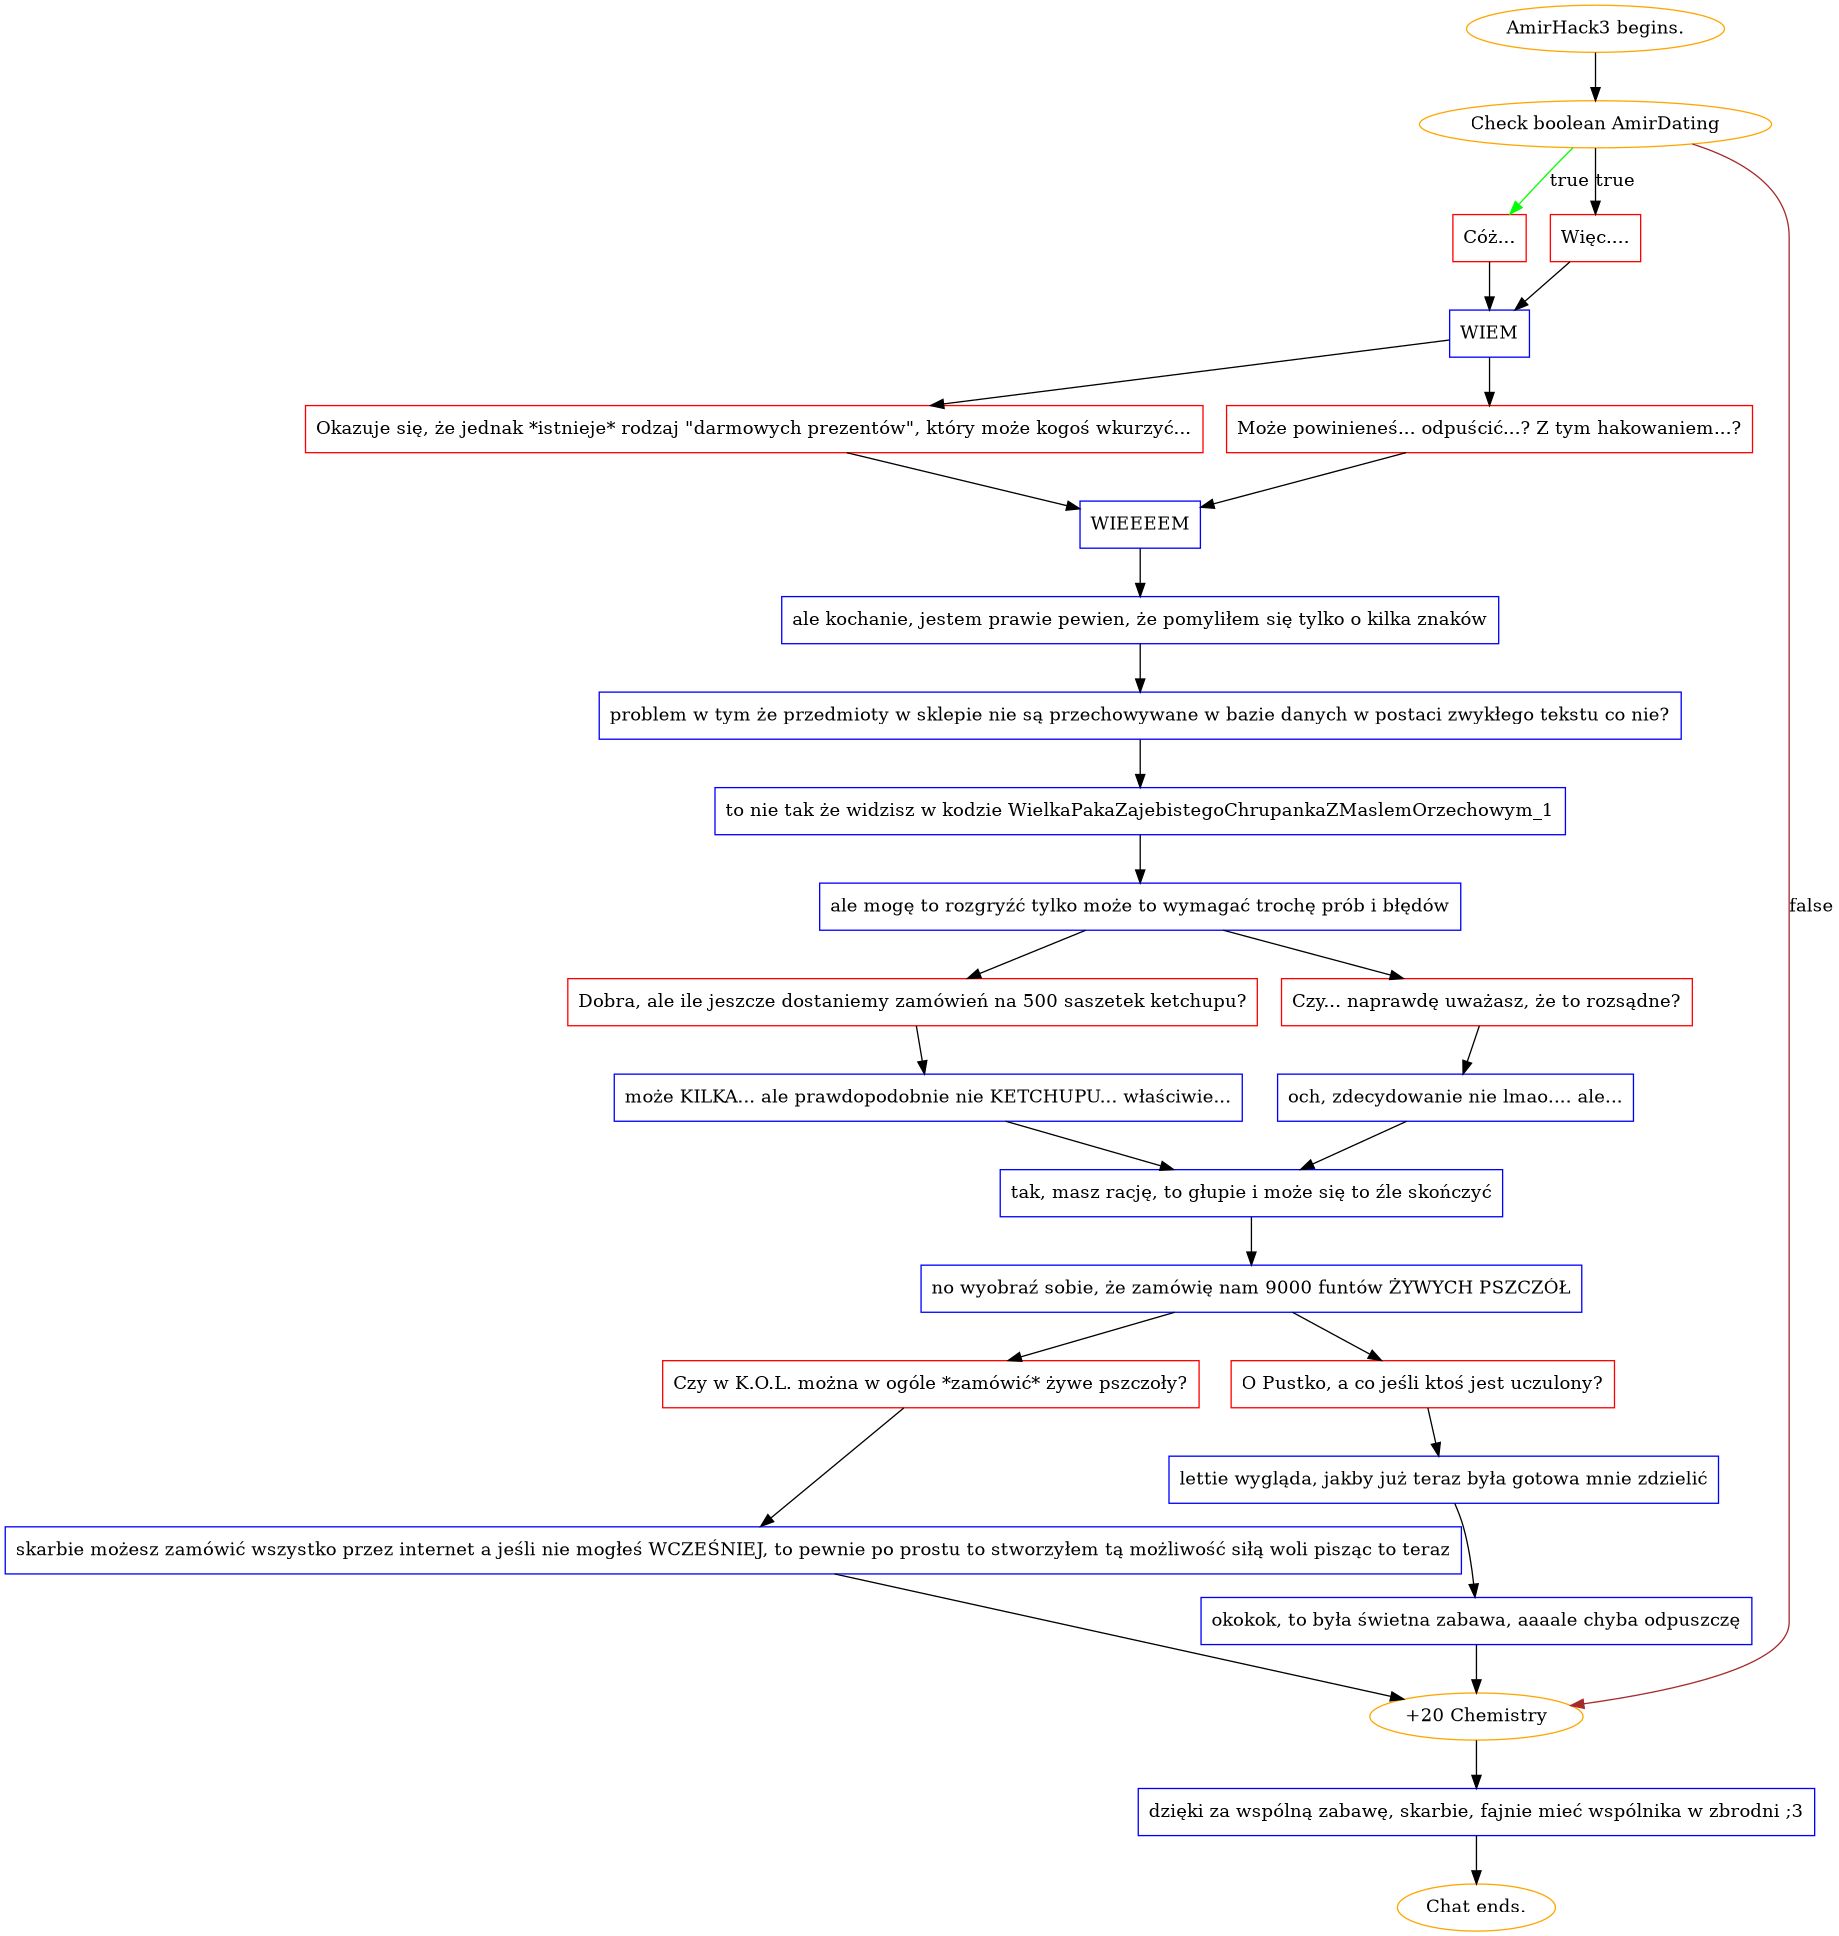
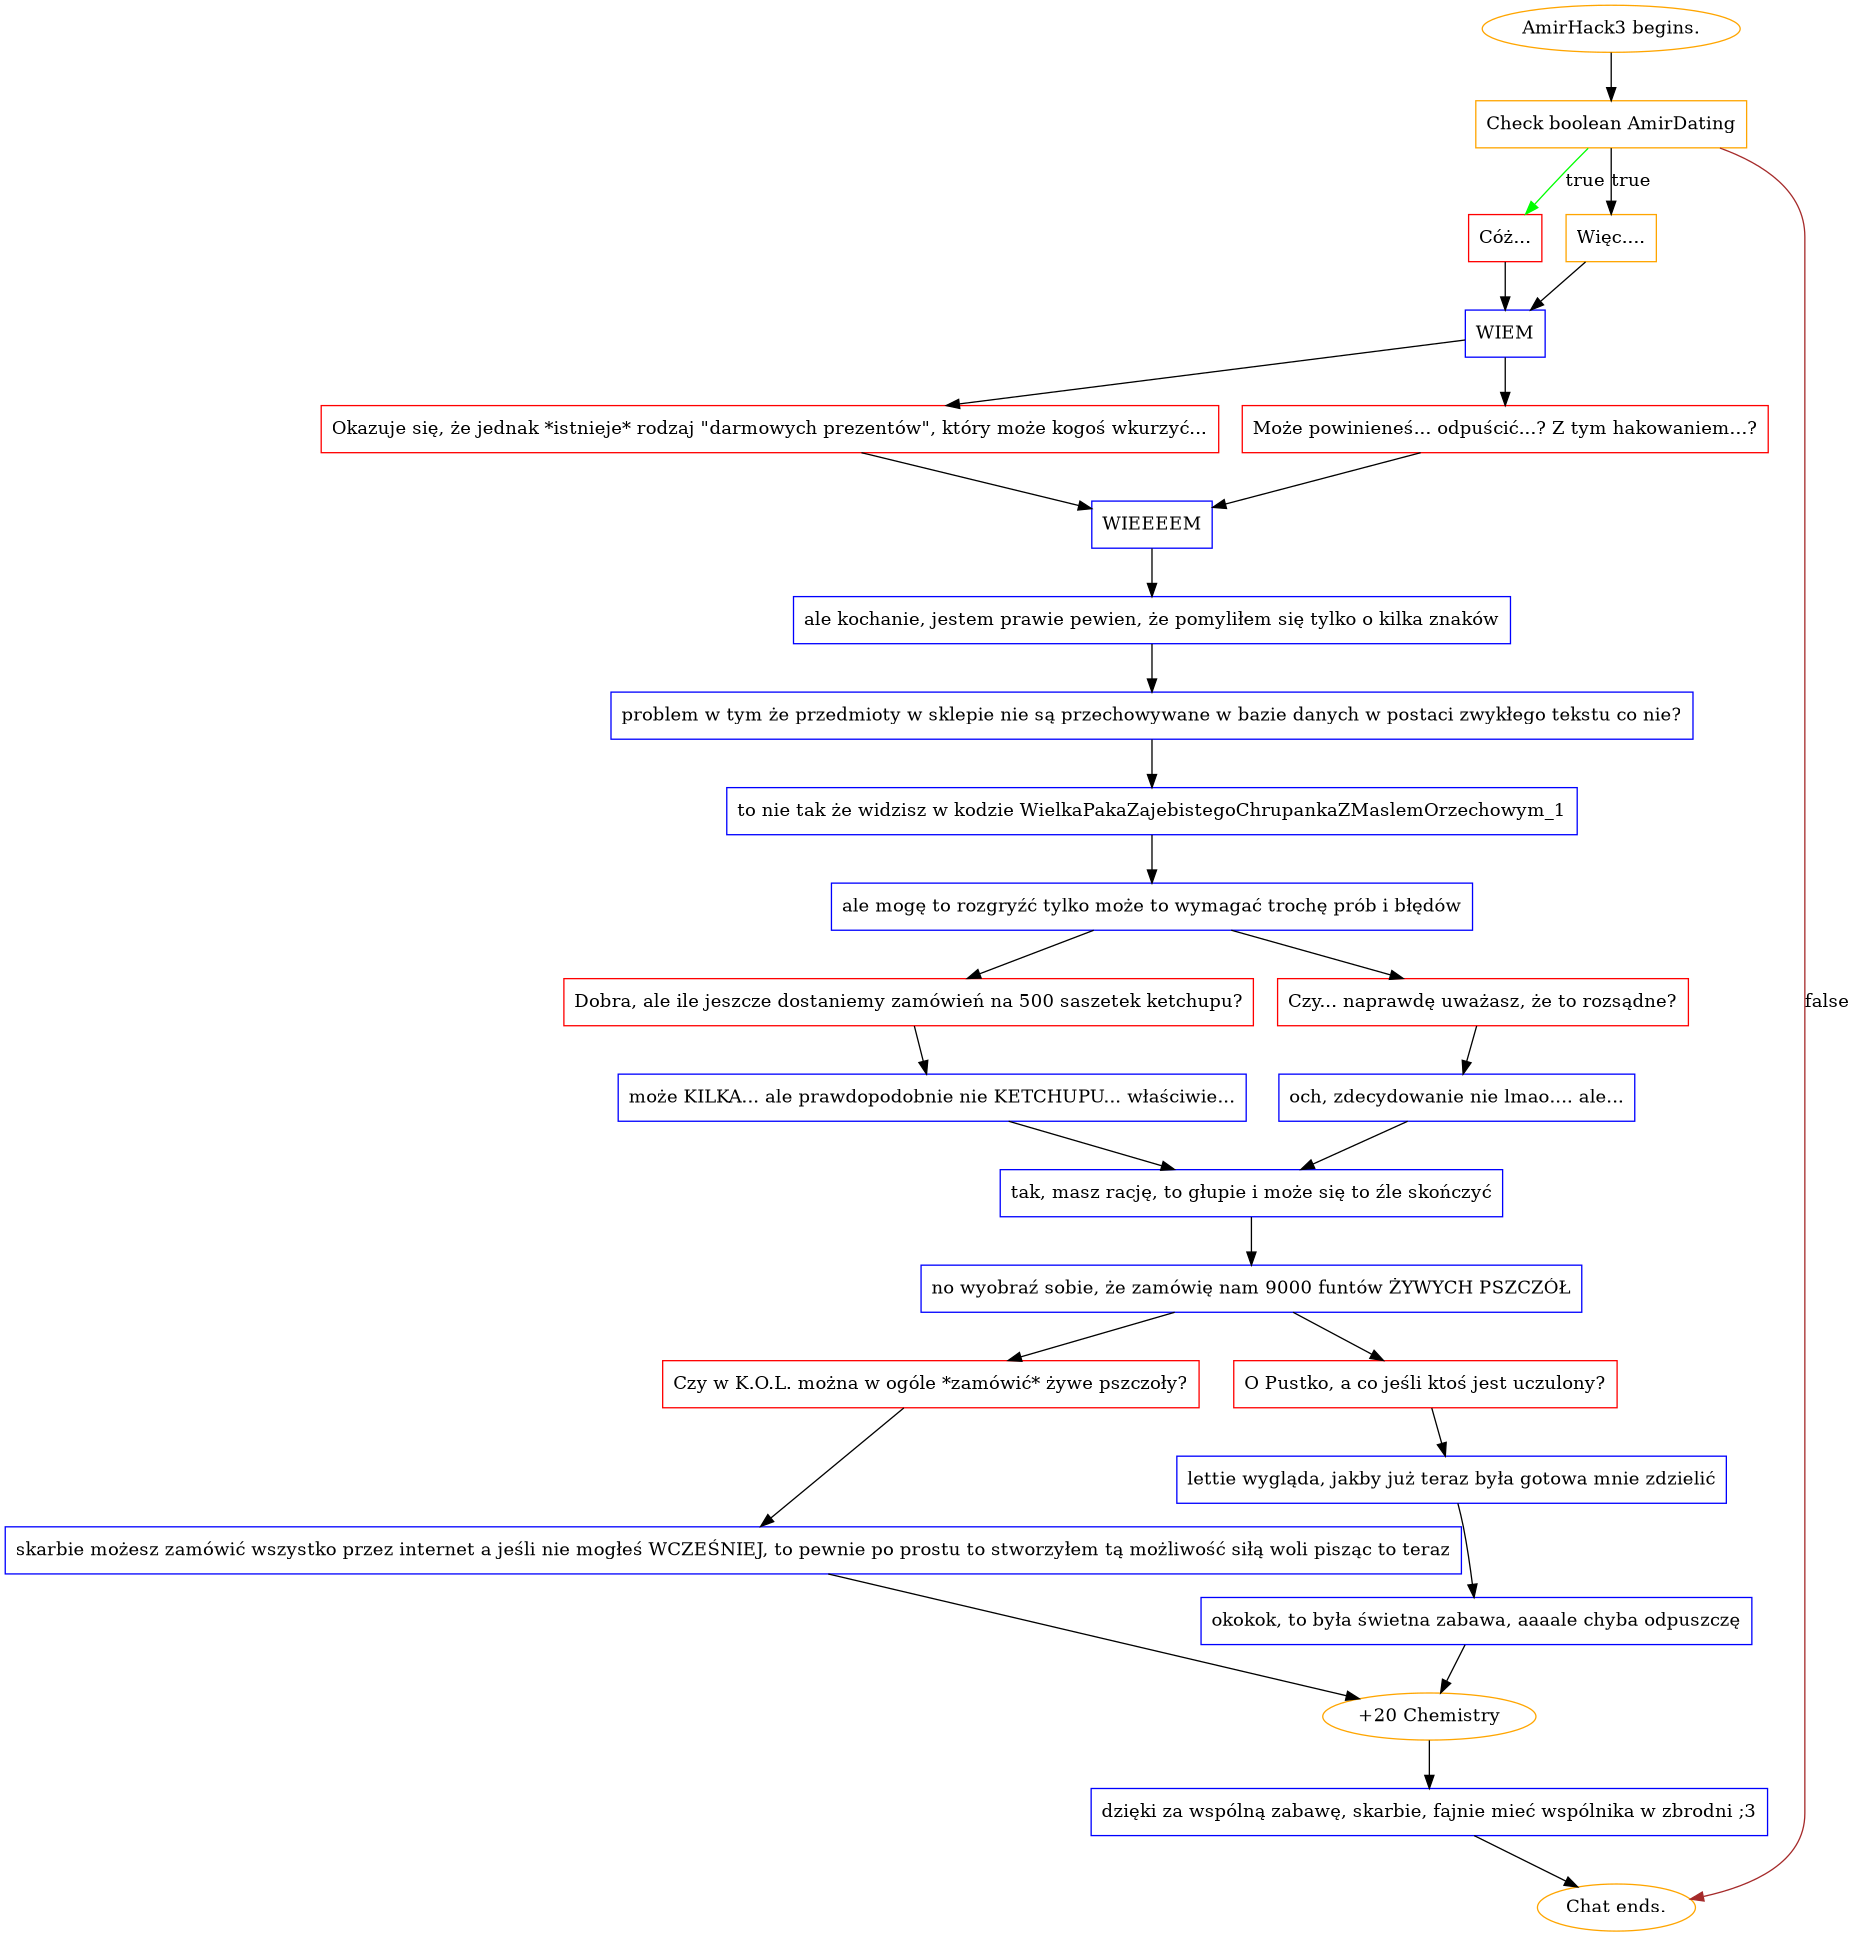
(1596, 124) -> (1611, 124)
(1596, 238) -> (1611, 238)
(1789, 973) -> (1805, 1030)
